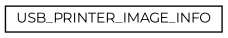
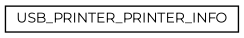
(114, 19) -> (122, 19)
